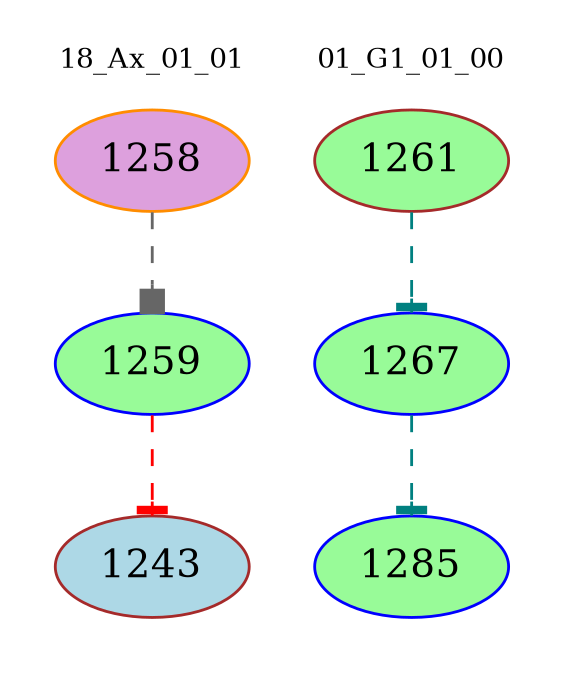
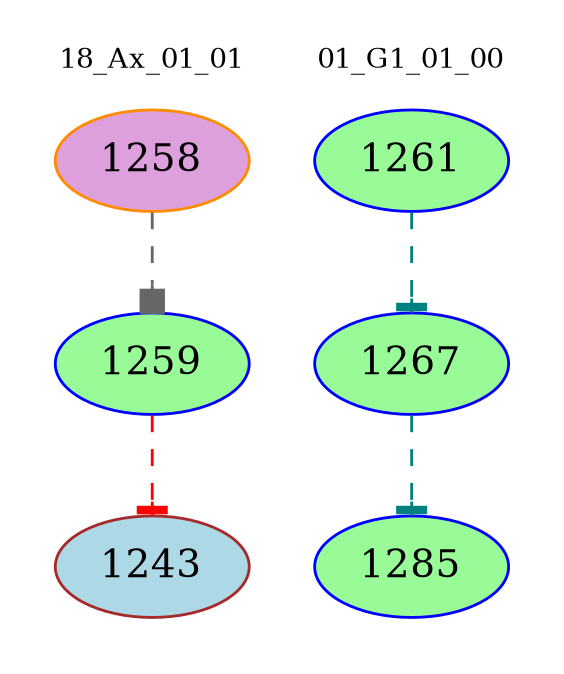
(412, 161) -> (412, 161)
